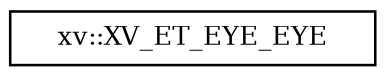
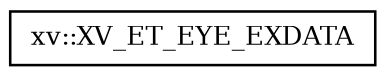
(193, 38) -> (193, 38)
